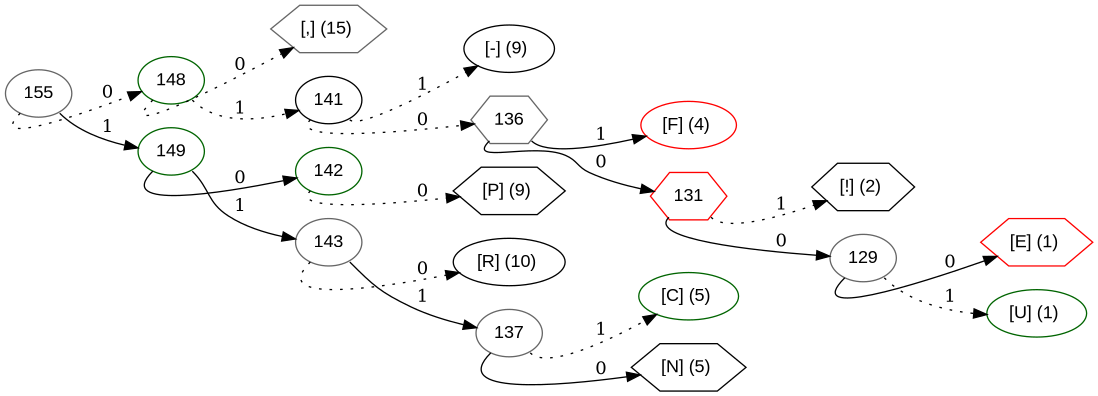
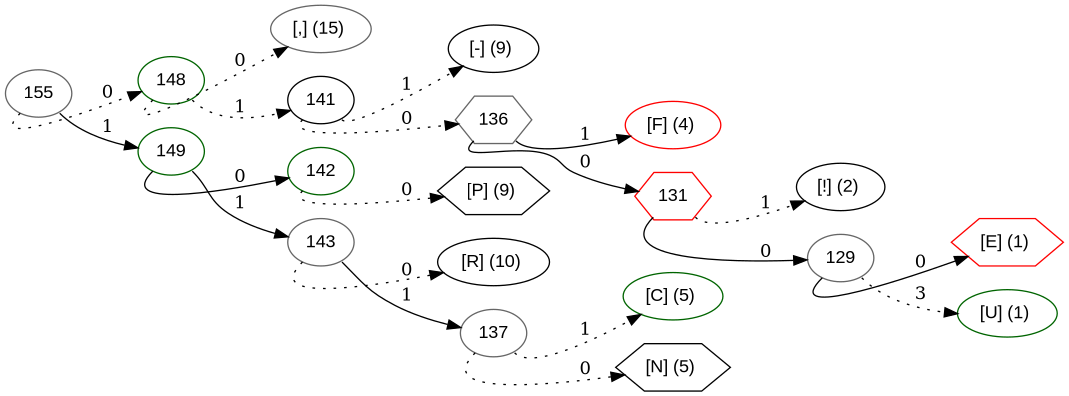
(329, 29) -> (321, 29)
(863, 187) -> (841, 187)
(947, 297) -> (918, 294)
(542, 385) -> (526, 385)
